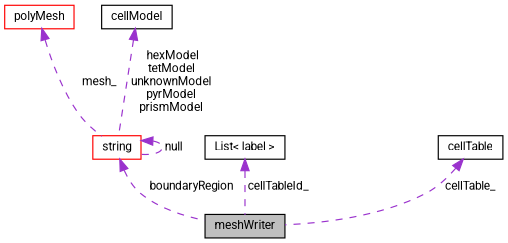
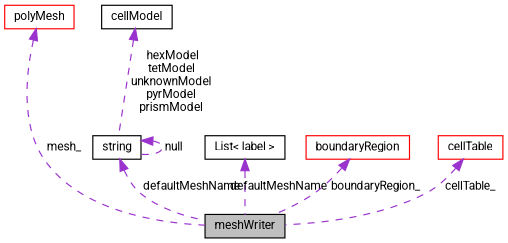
(66, 93) -> (63, 180)
(117, 147) -> (117, 147)
none -> (358, 147)
(471, 147) -> (471, 147)
(190, 187) -> (190, 187)
(277, 187) -> (277, 187)
